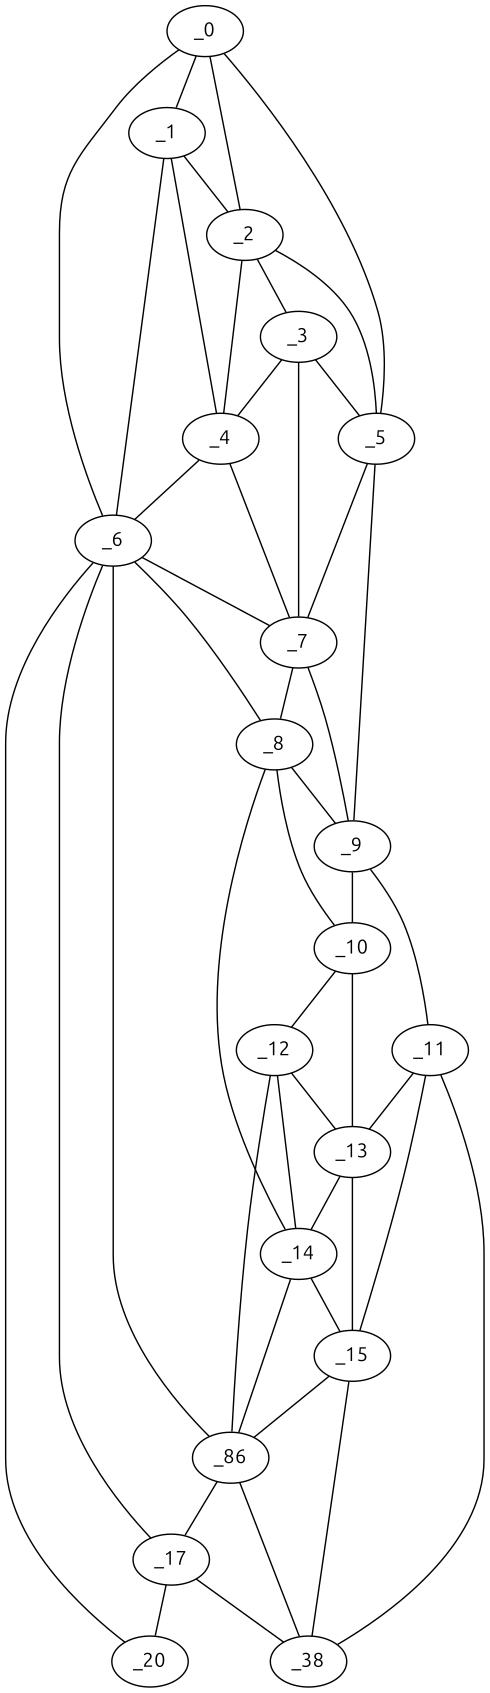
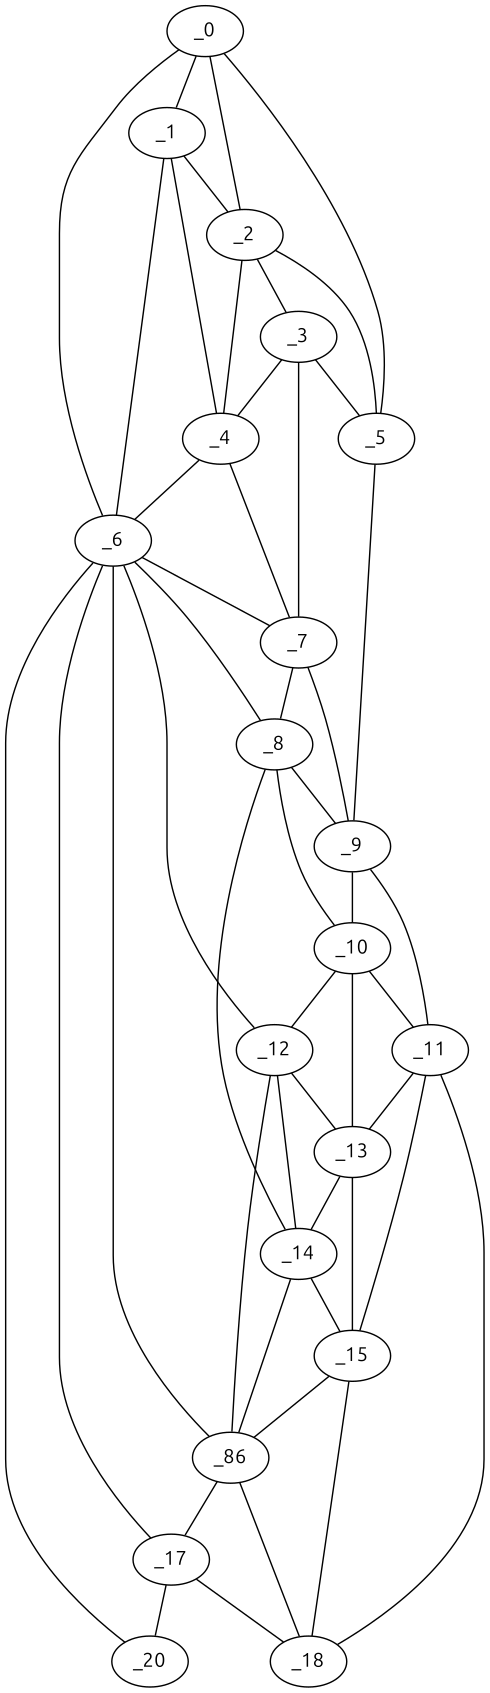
(338, 540) -> none
none -> (167, 806)
none -> (391, 999)
(309, 1662) -> (309, 1662)
